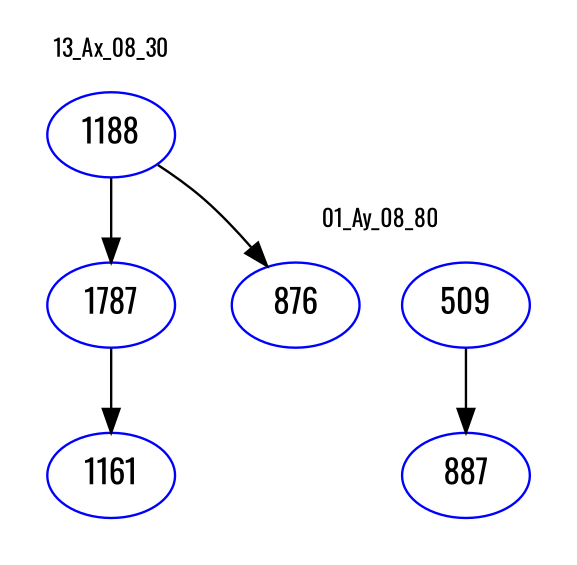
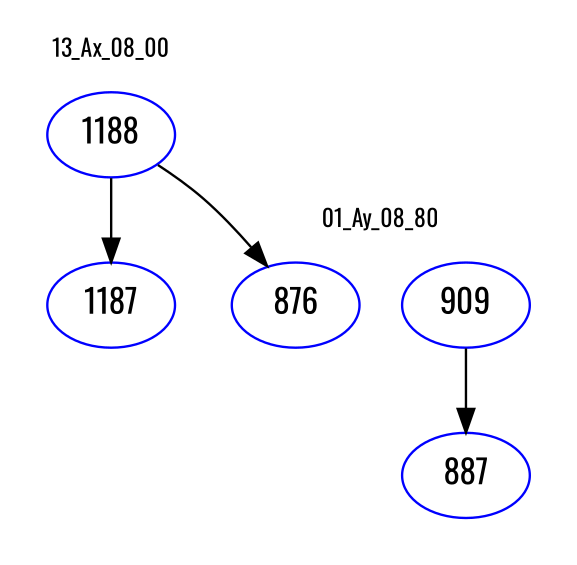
(111, 51) -> (111, 51)
(111, 305) -> (111, 305)
(466, 305) -> (466, 305)
(111, 475) -> none
